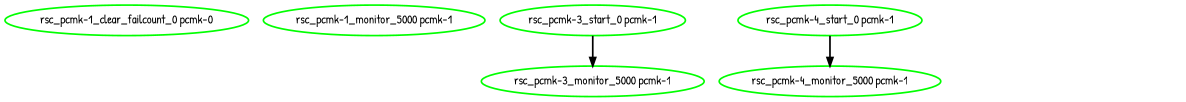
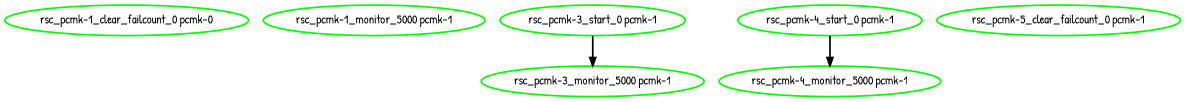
none -> (1059, 20)
